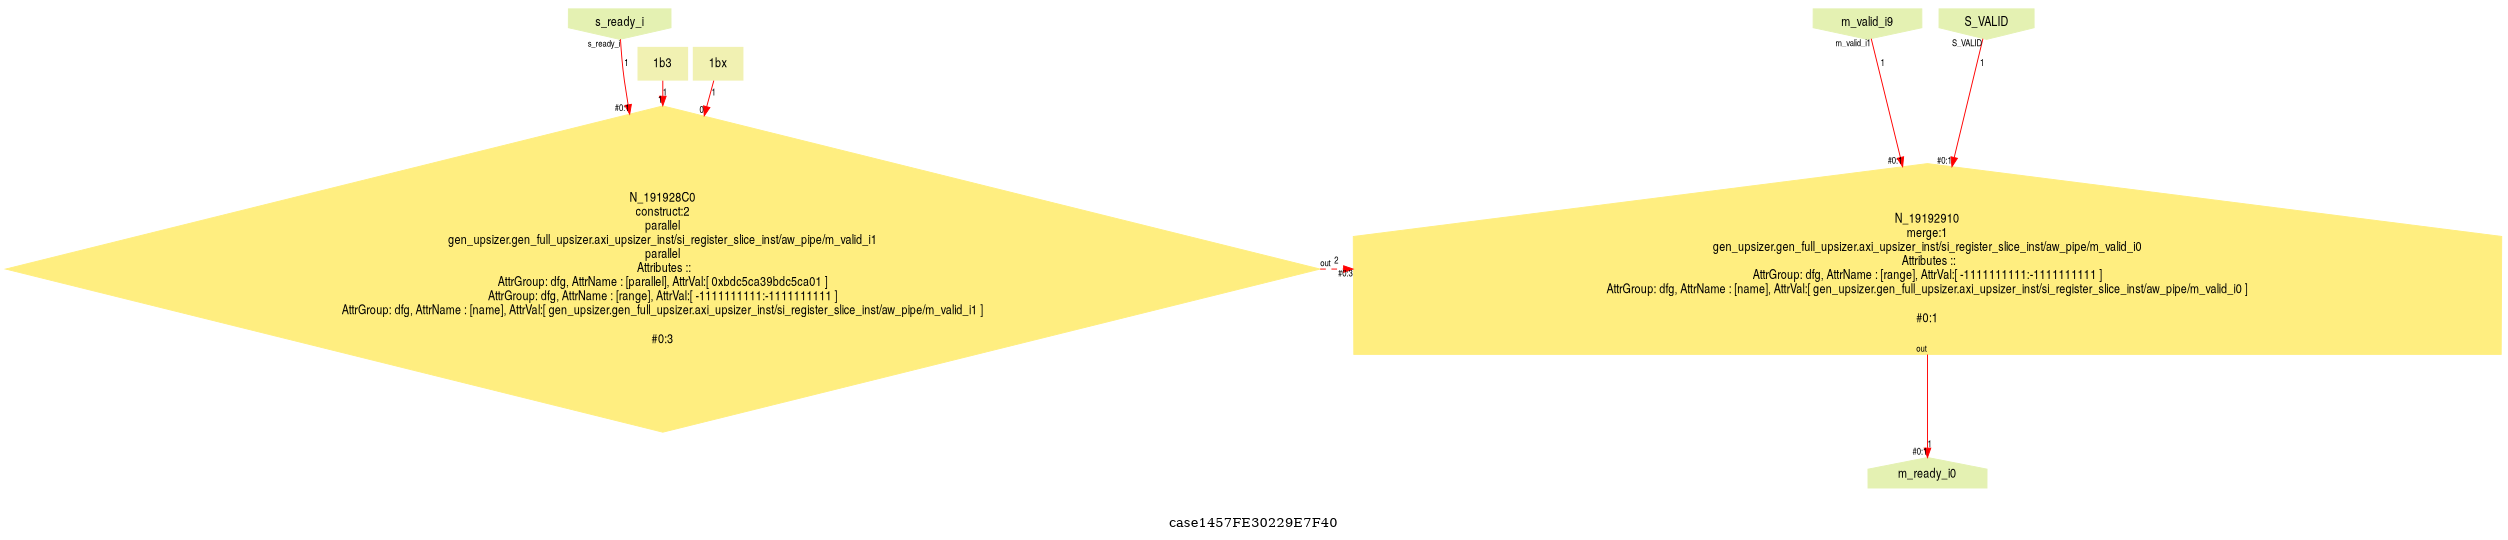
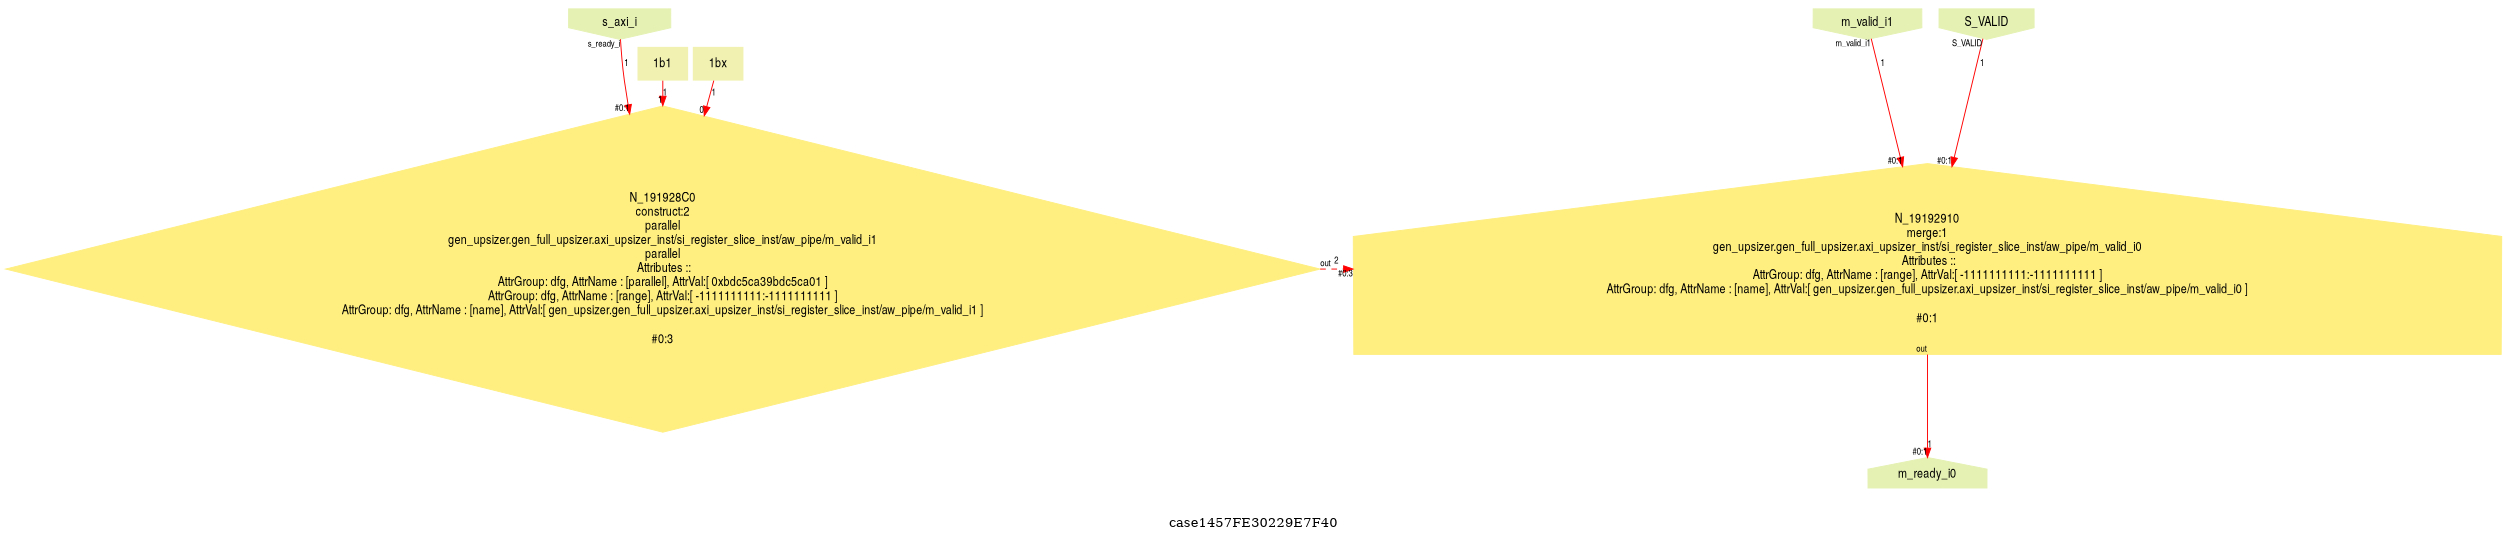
(620, 22) -> (620, 22)
(1868, 22) -> (1868, 22)
(663, 64) -> (663, 64)
